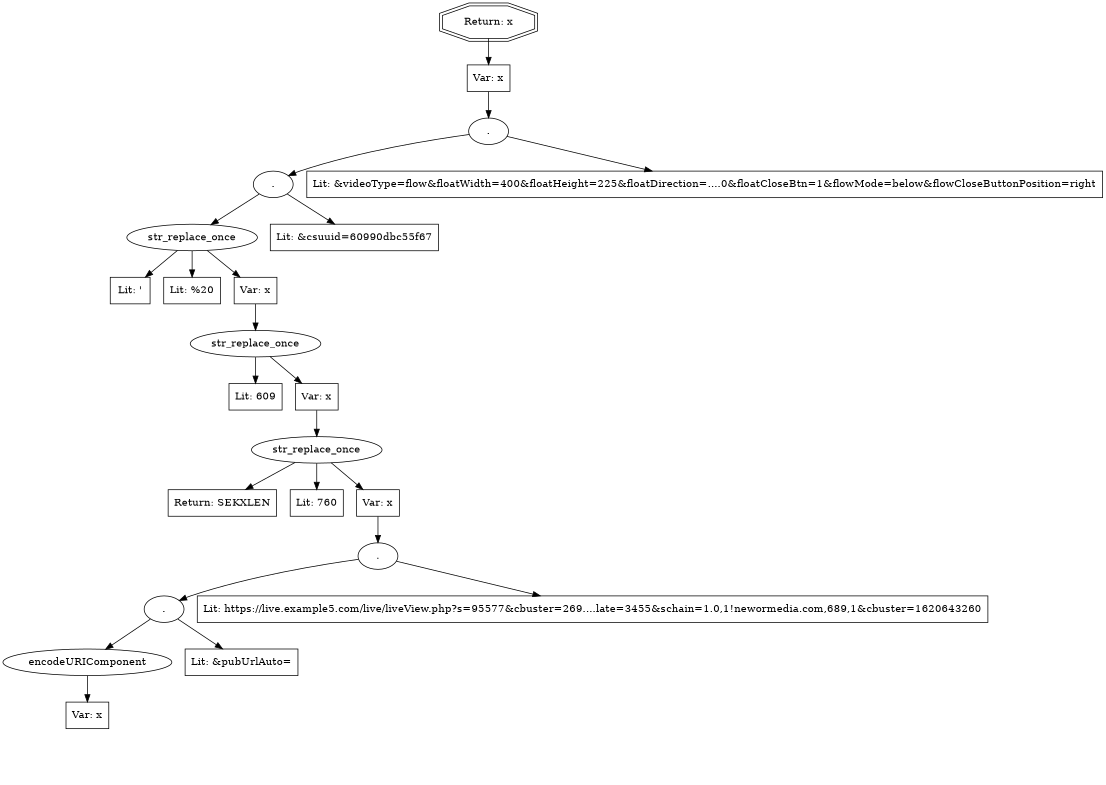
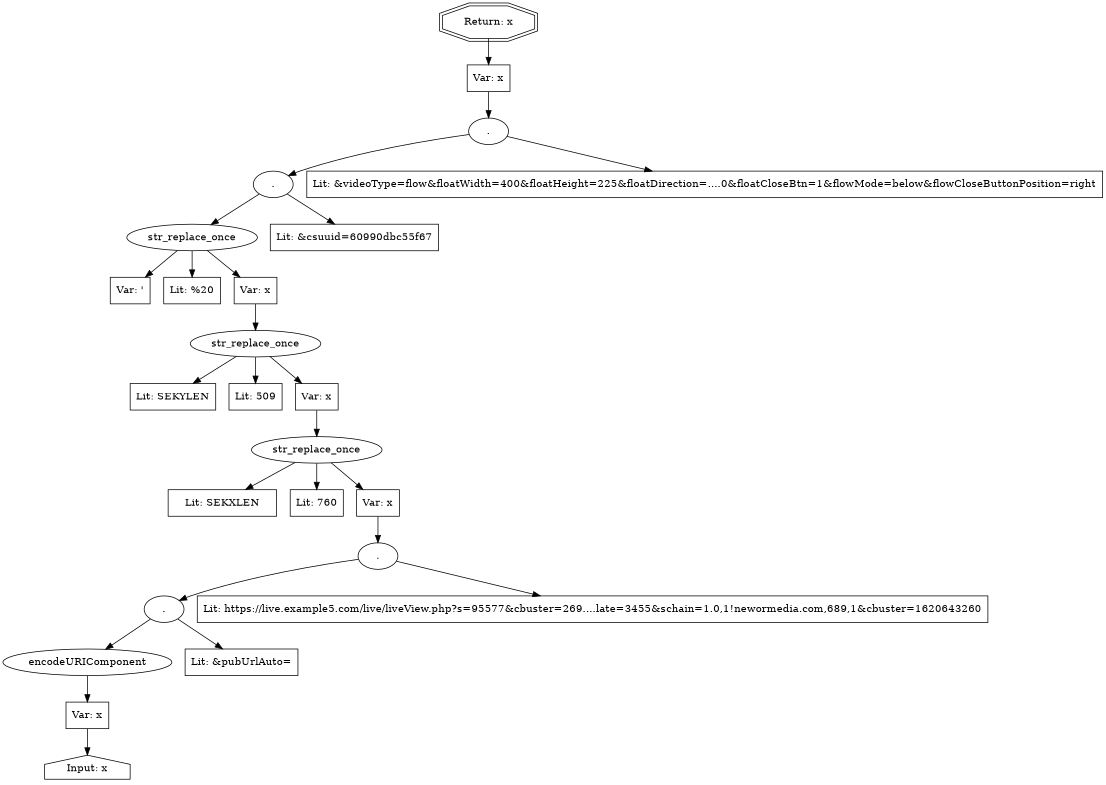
(130, 291) -> (130, 291)
none -> (173, 397)
(256, 397) -> (256, 397)
(222, 503) -> (222, 503)
none -> (87, 768)
